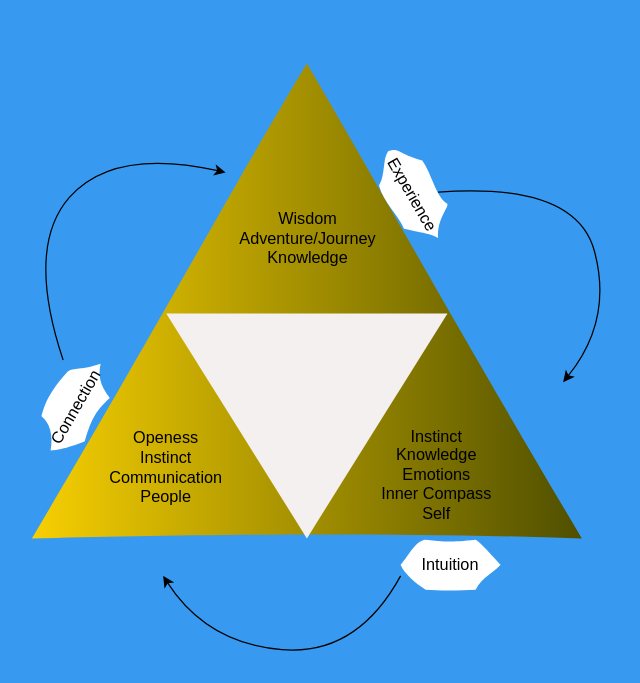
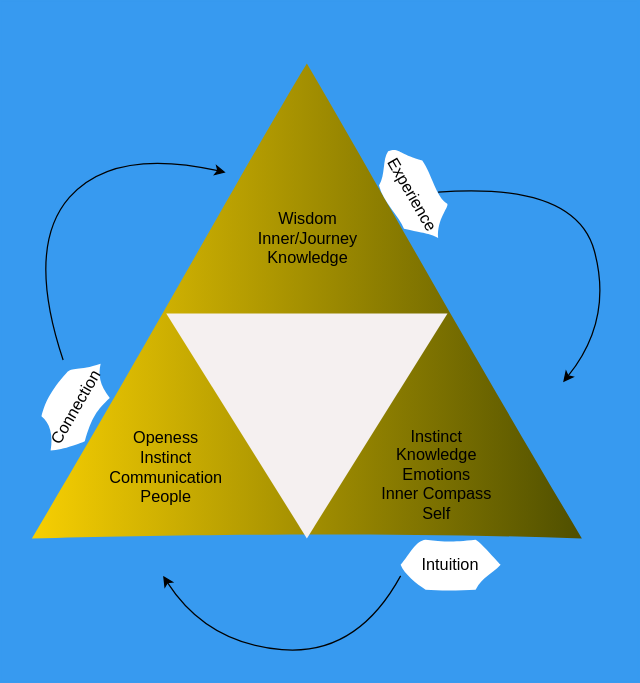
(308, 238) -> (308, 238)
